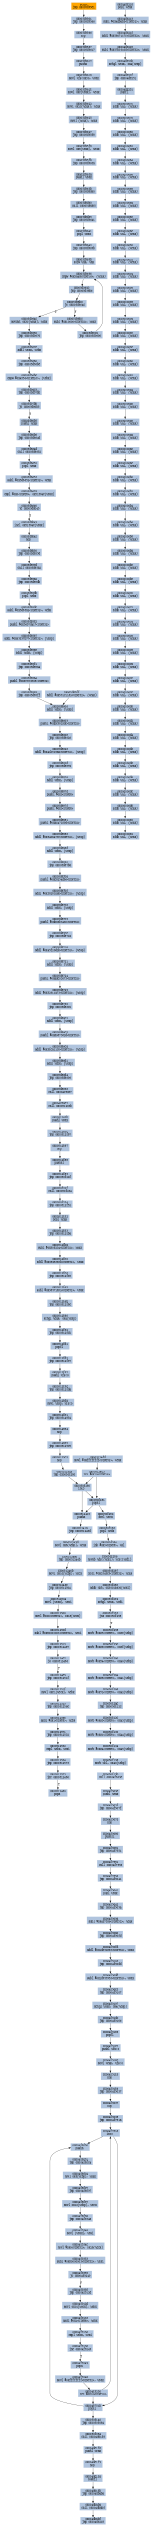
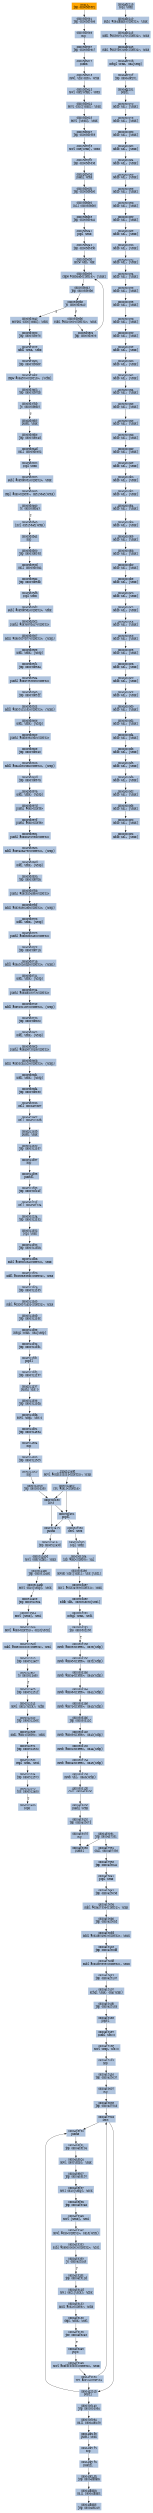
(44, 701) -> (30, 700)
(110, 1842) -> (94, 1842)
